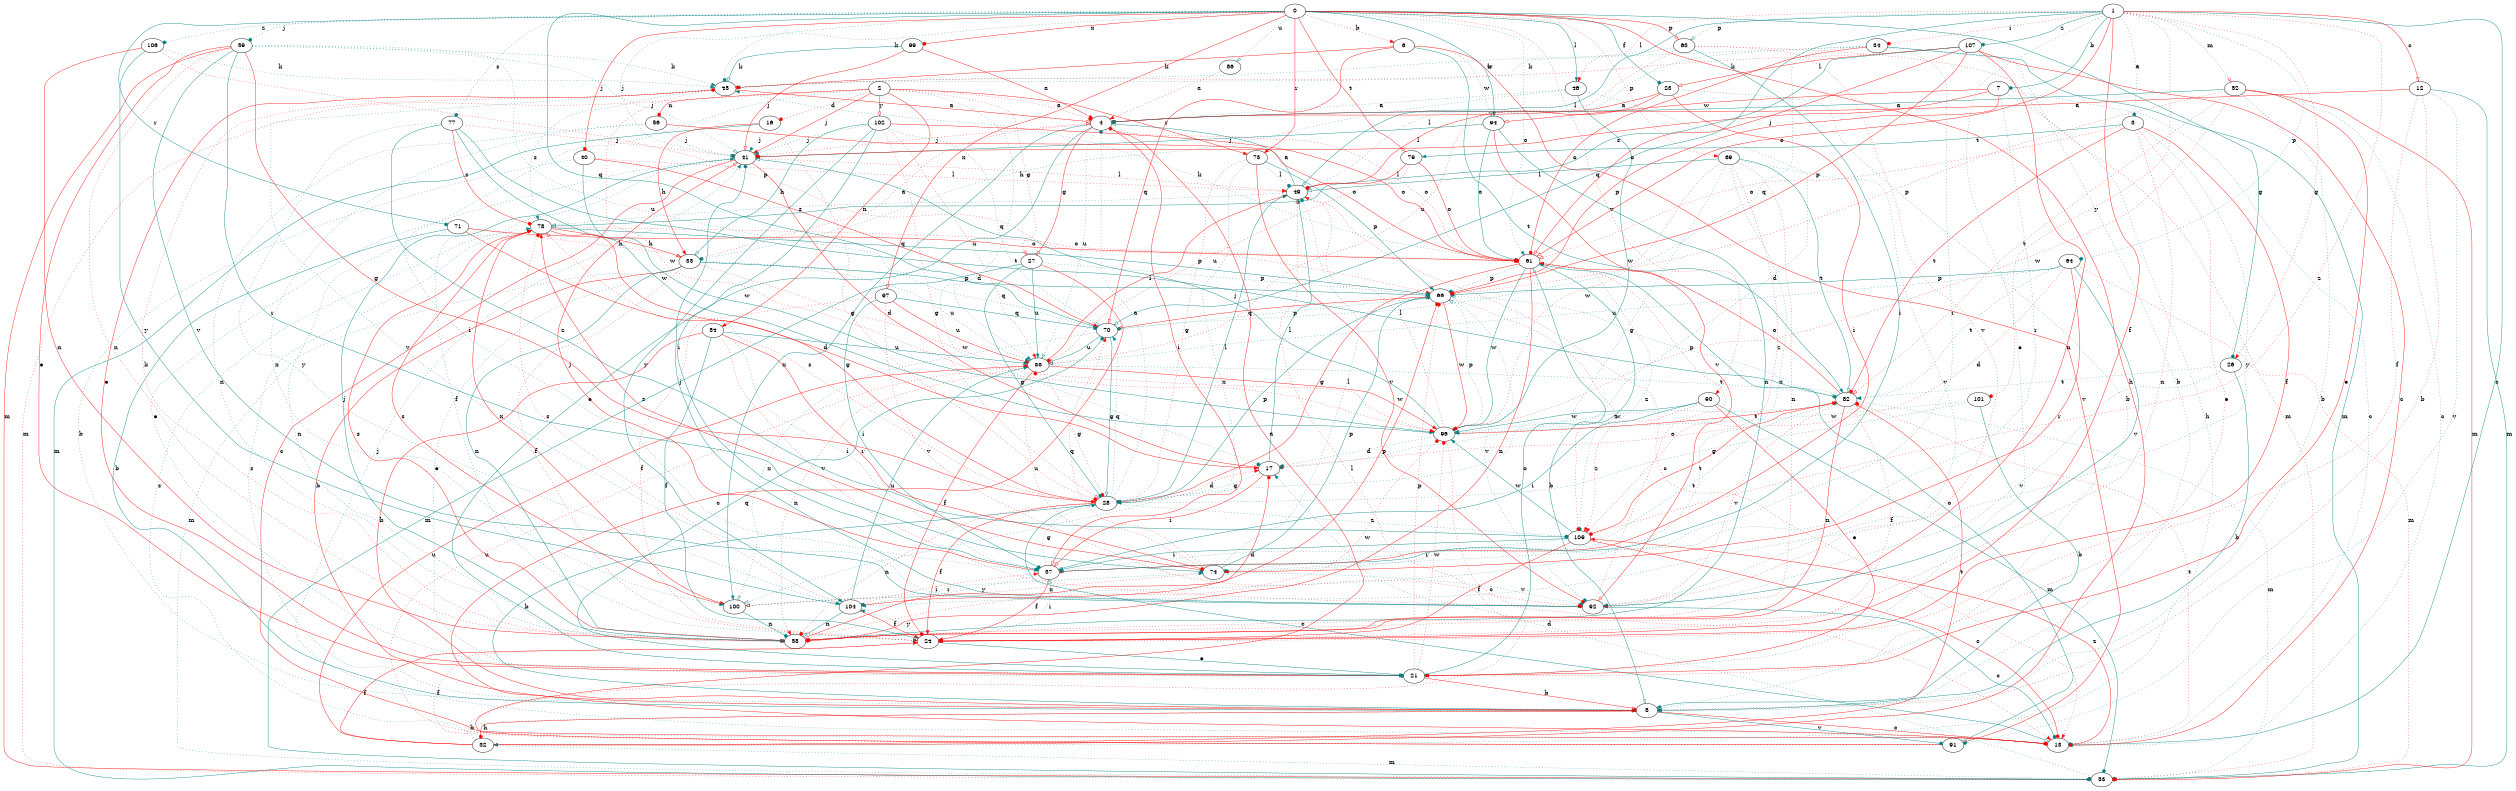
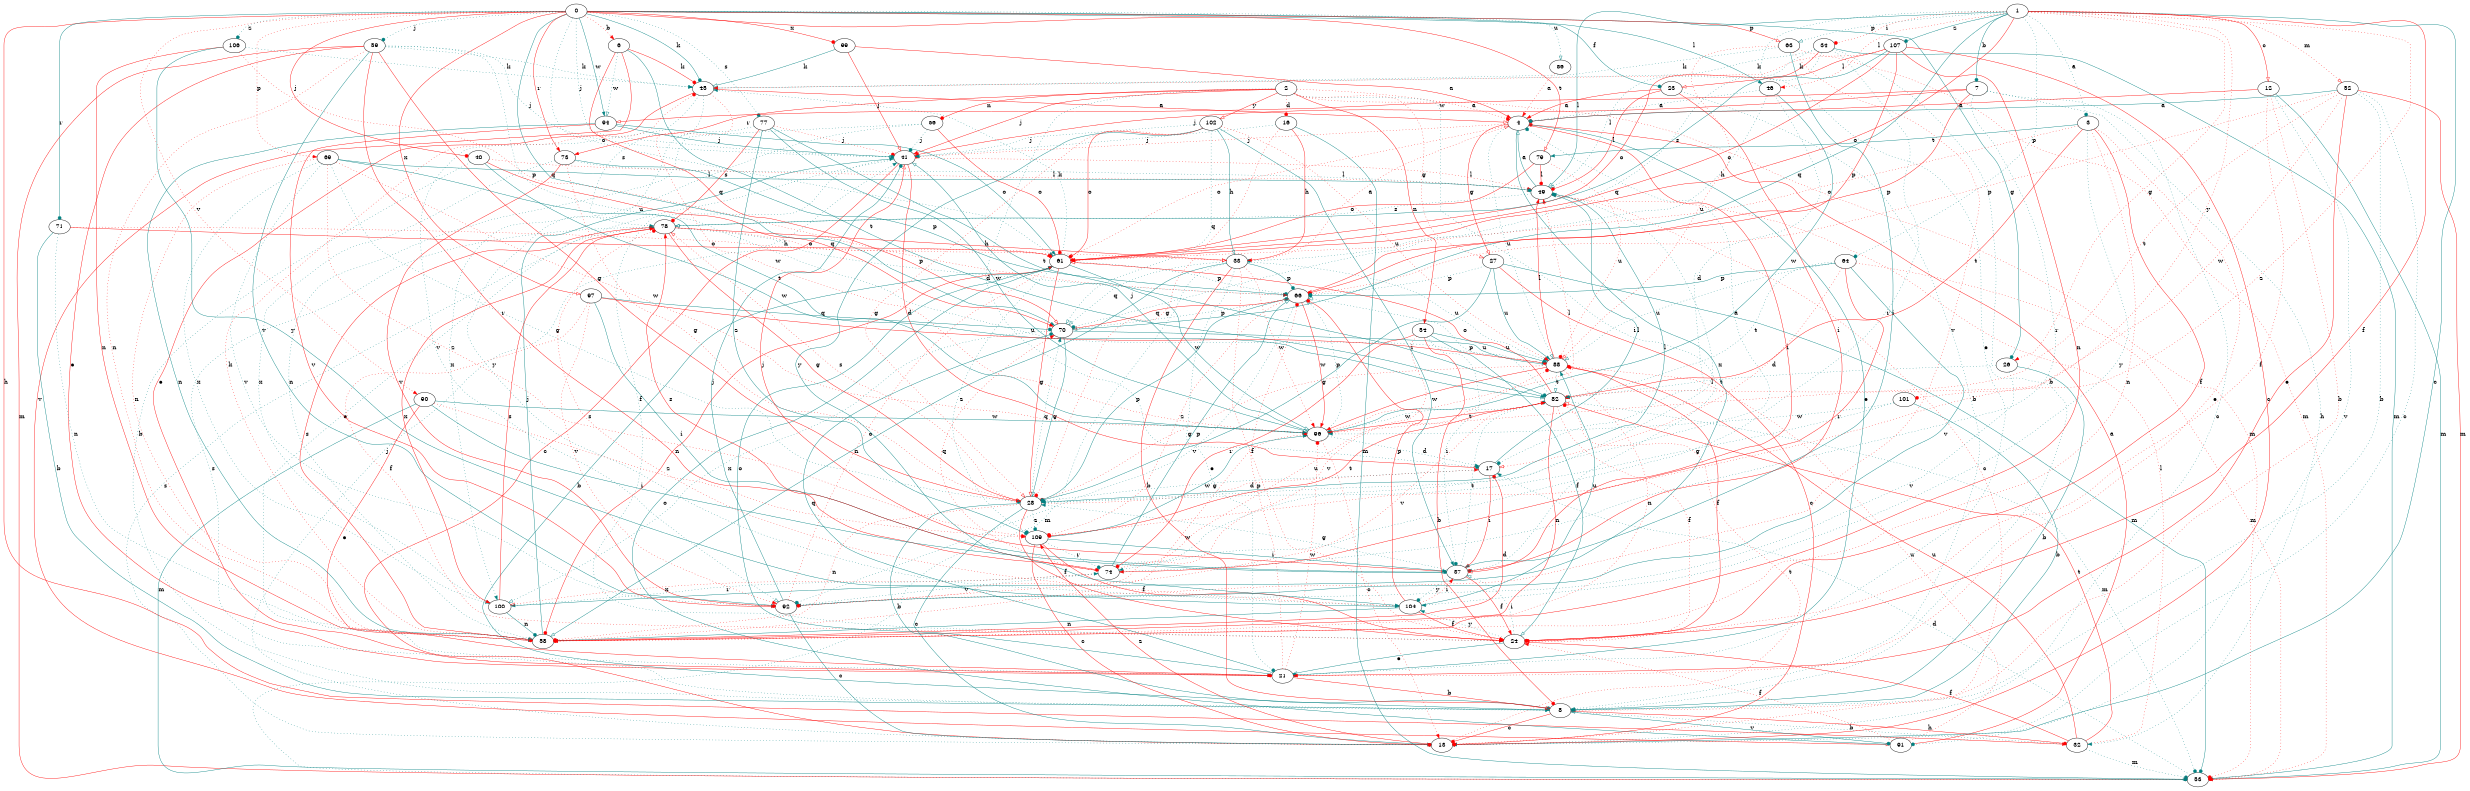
(994, 28) -> (649, 36)
(990, 251) -> (947, 271)
(856, 363) -> none
(597, 430) -> (678, 459)
